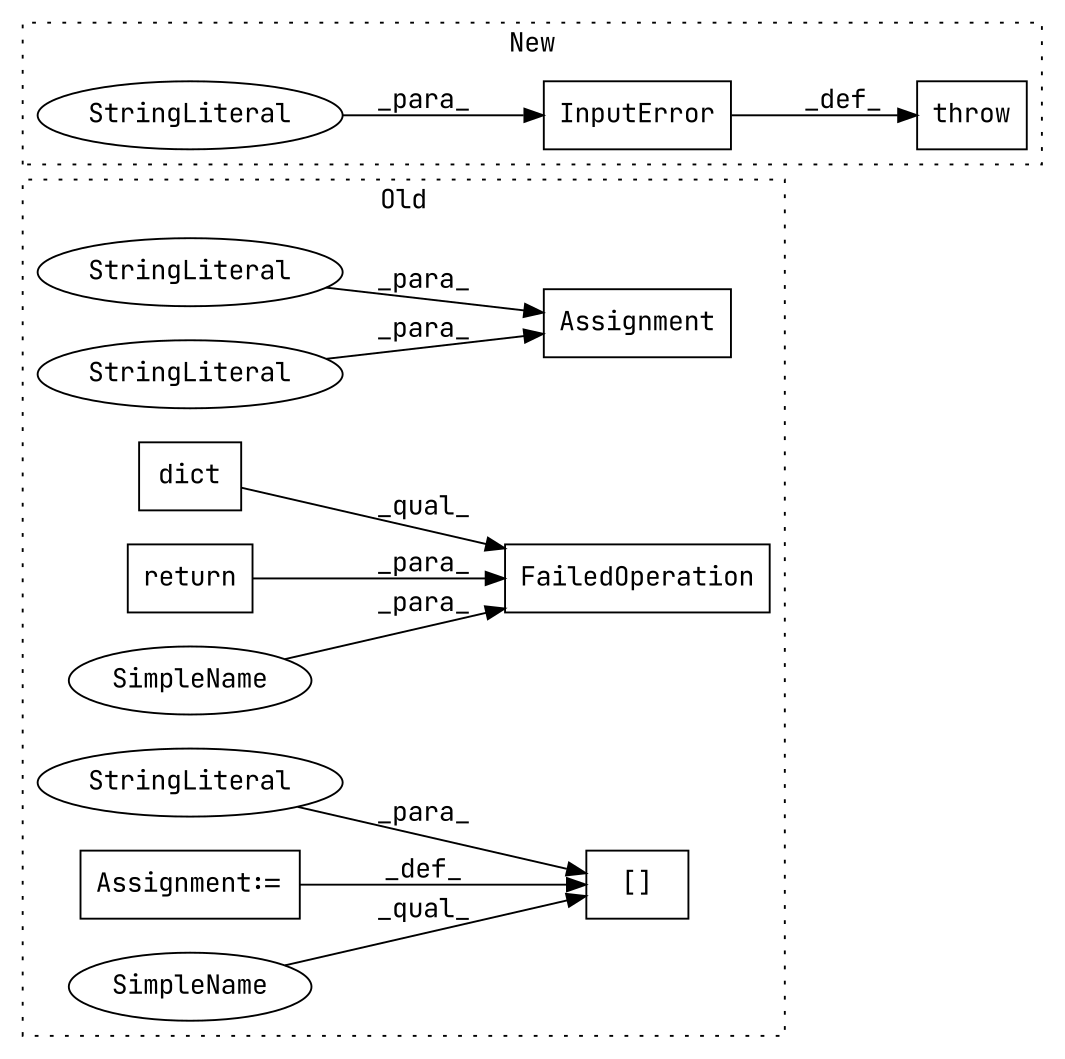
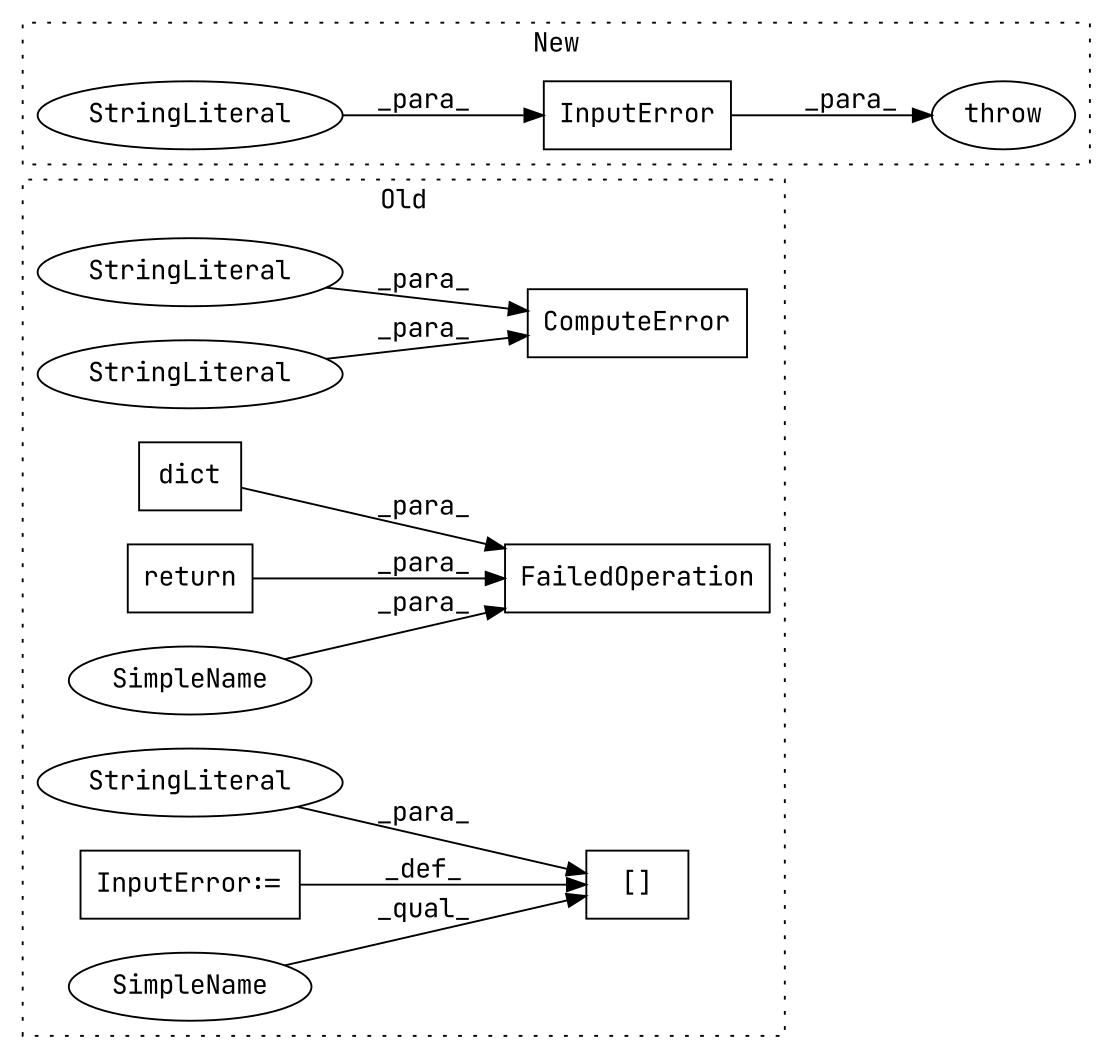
(843, 101) -> (851, 101)
(972, 115) -> (1004, 115)
(637, 323) -> (637, 323)
(424, 508) -> (424, 508)
(190, 885) -> (190, 885)
